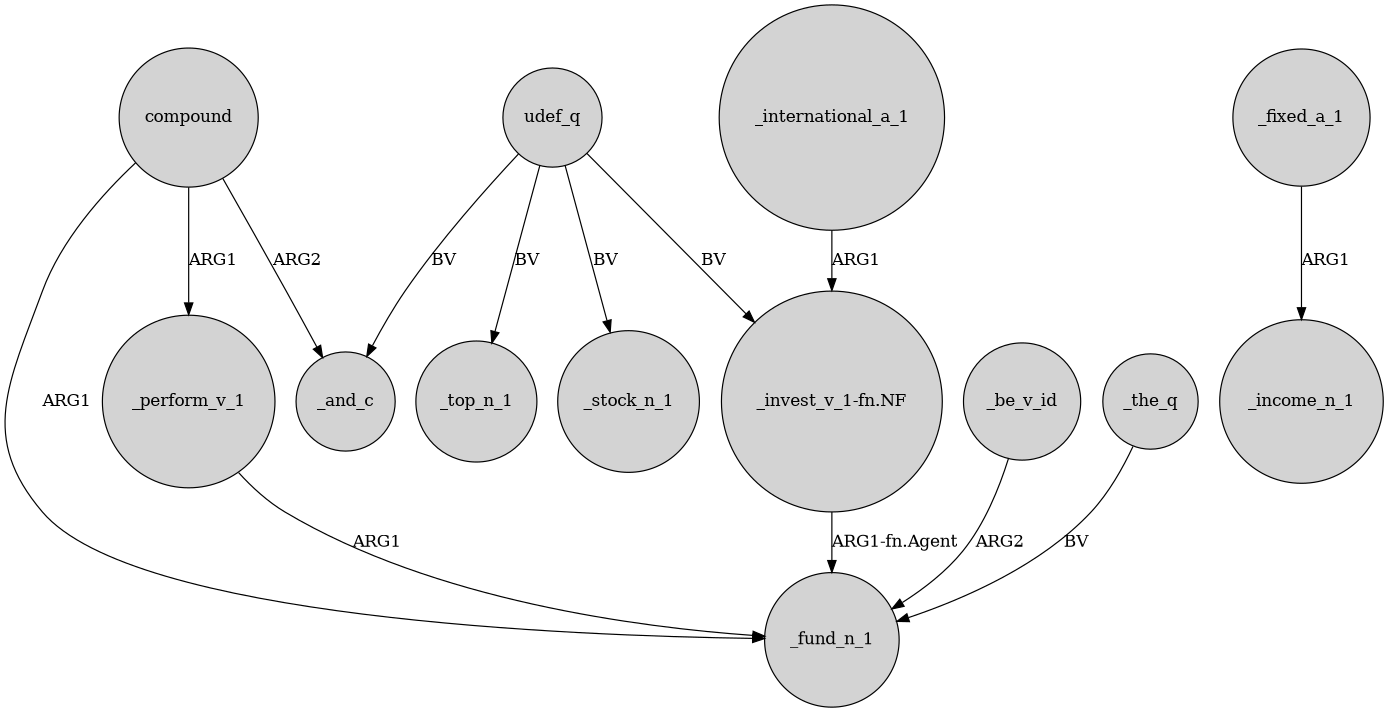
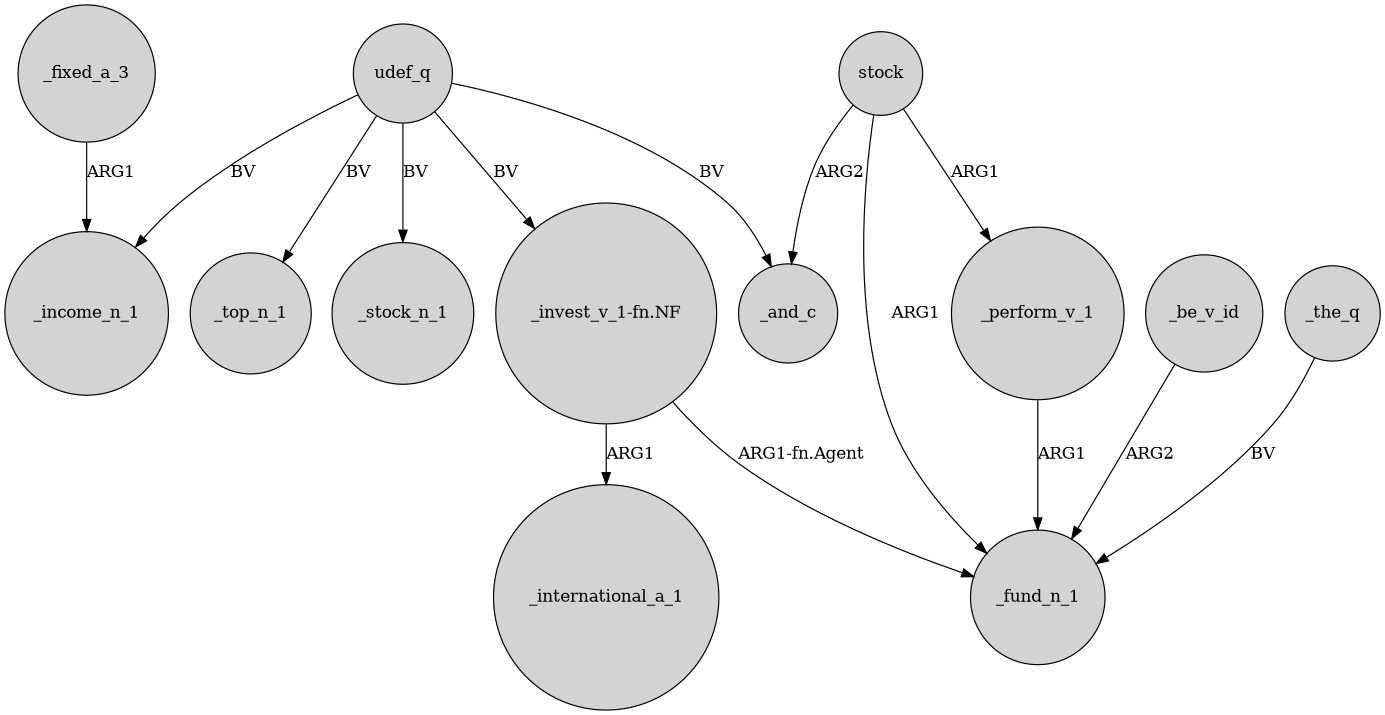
(189, 118) -> (881, 74)
(1301, 118) -> (87, 74)
none -> (244, 157)
(832, 254) -> (606, 448)
